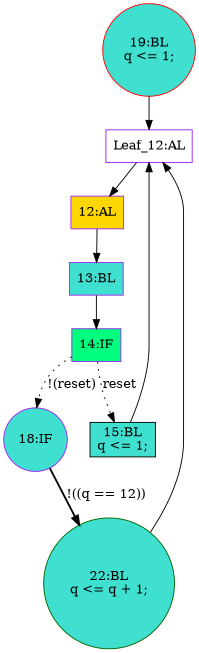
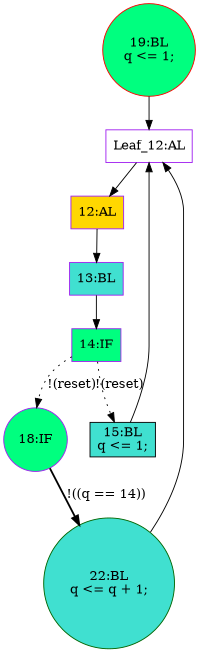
(149, 50) -> (149, 50)
(120, 385) -> (120, 385)
(36, 440) -> (36, 440)
(106, 495) -> (106, 495)
